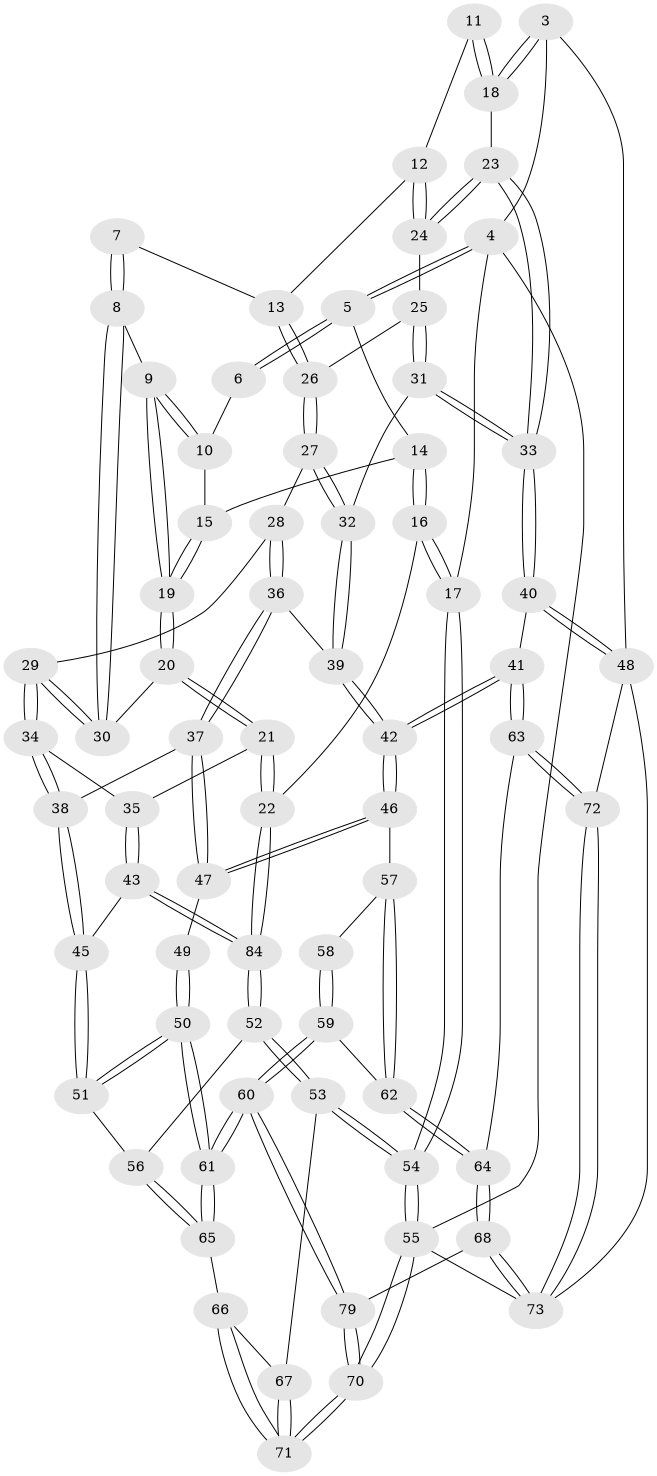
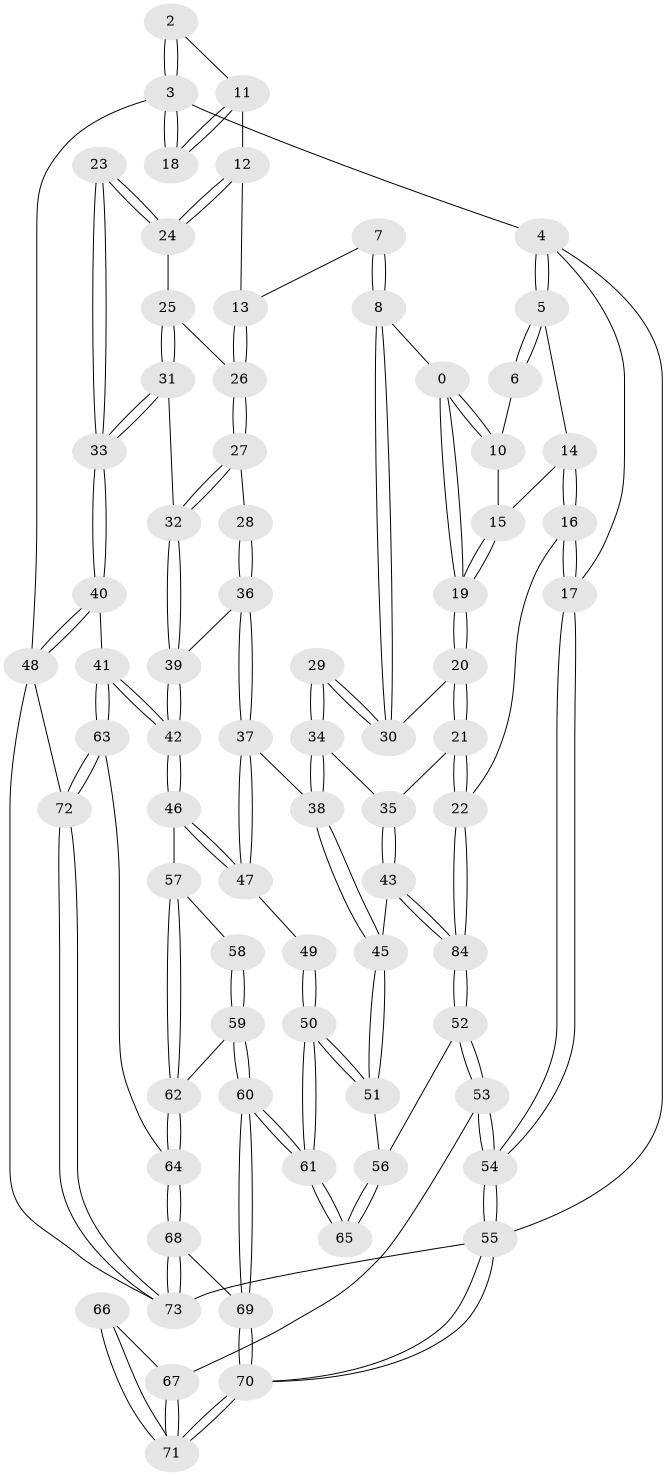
none -> (171, 22)
(491, 129) -> none
(149, 380) -> (443, 380)
(183, 624) -> none
(214, 1275) -> none
(348, 1311) -> (246, 1311)
